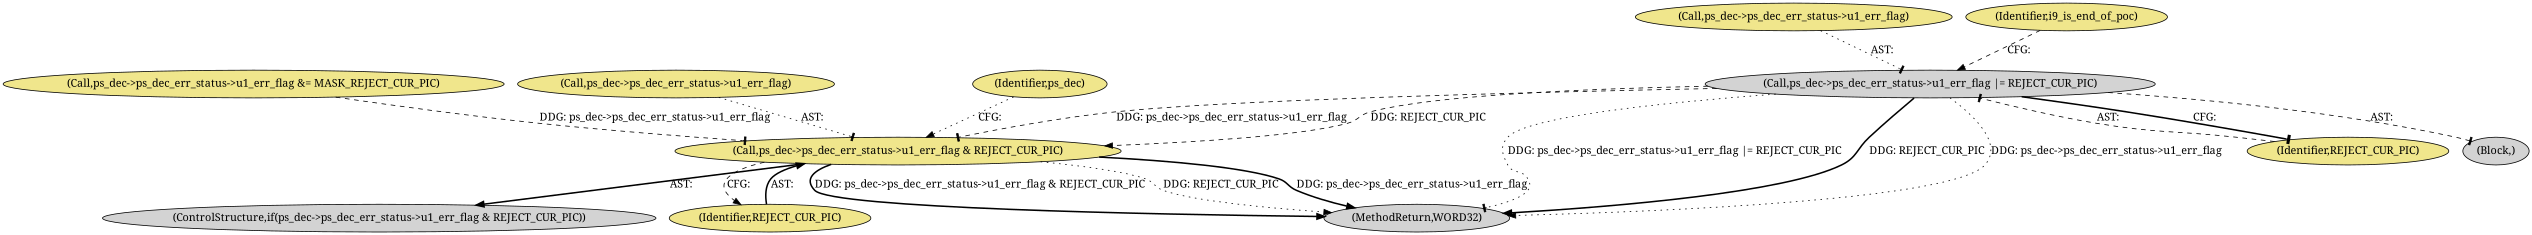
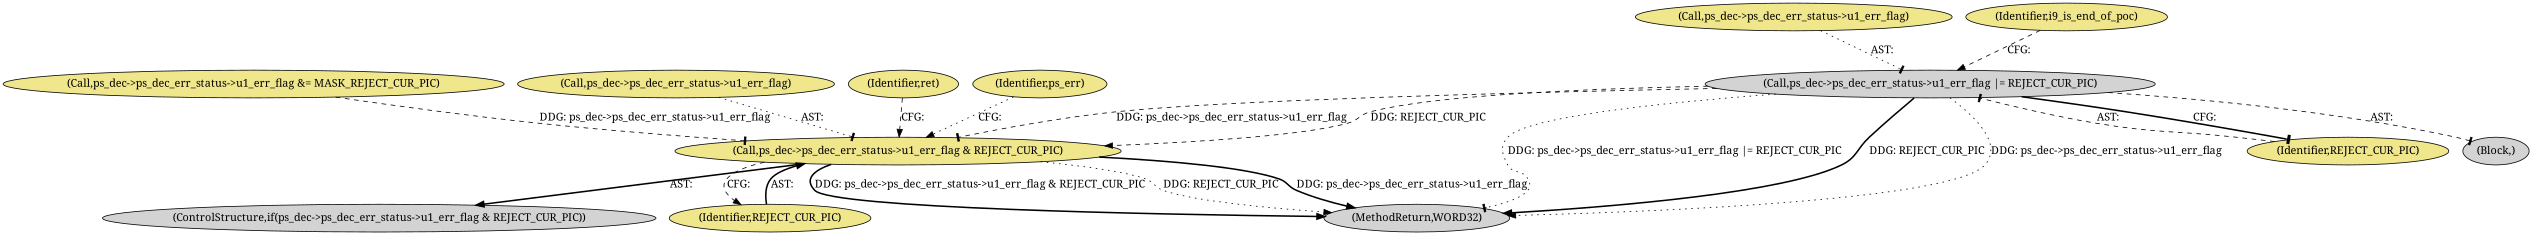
none -> (903, 84)
(1040, 84) -> (1040, 84)
